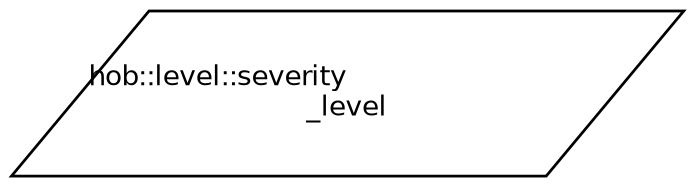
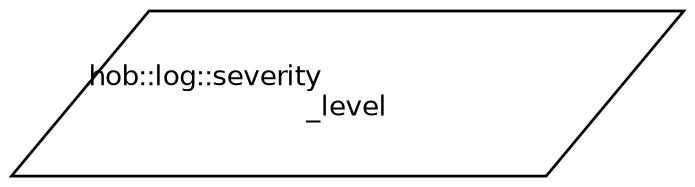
(348, 94) -> (348, 94)
